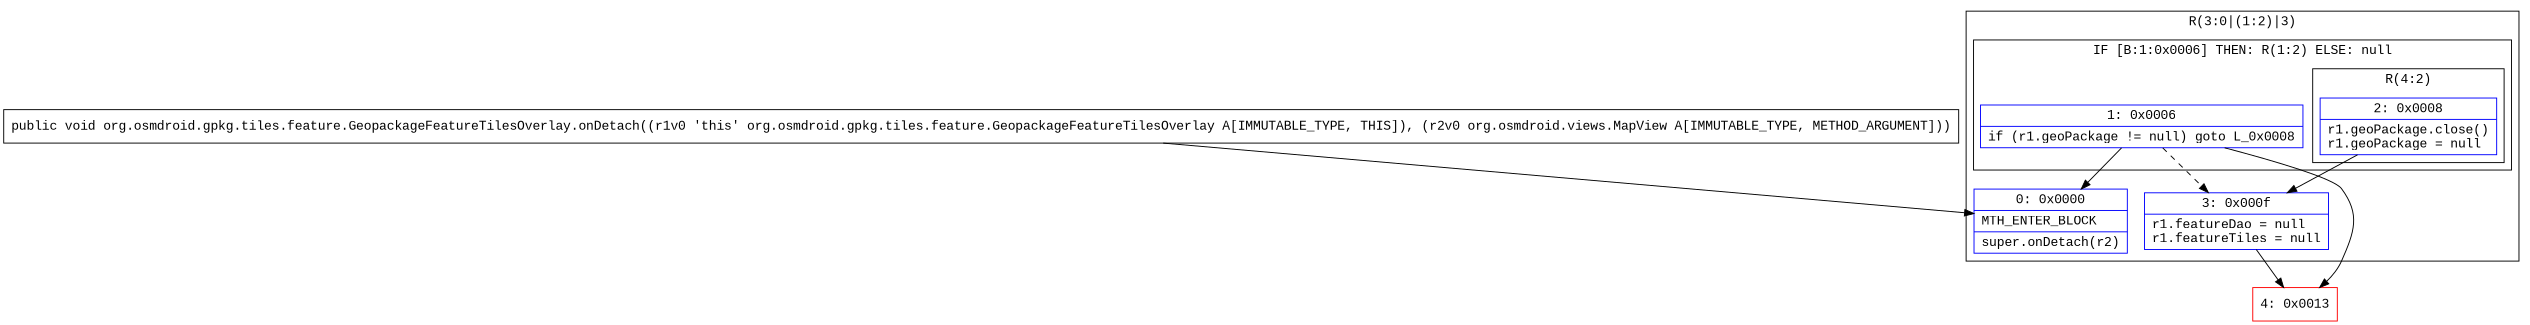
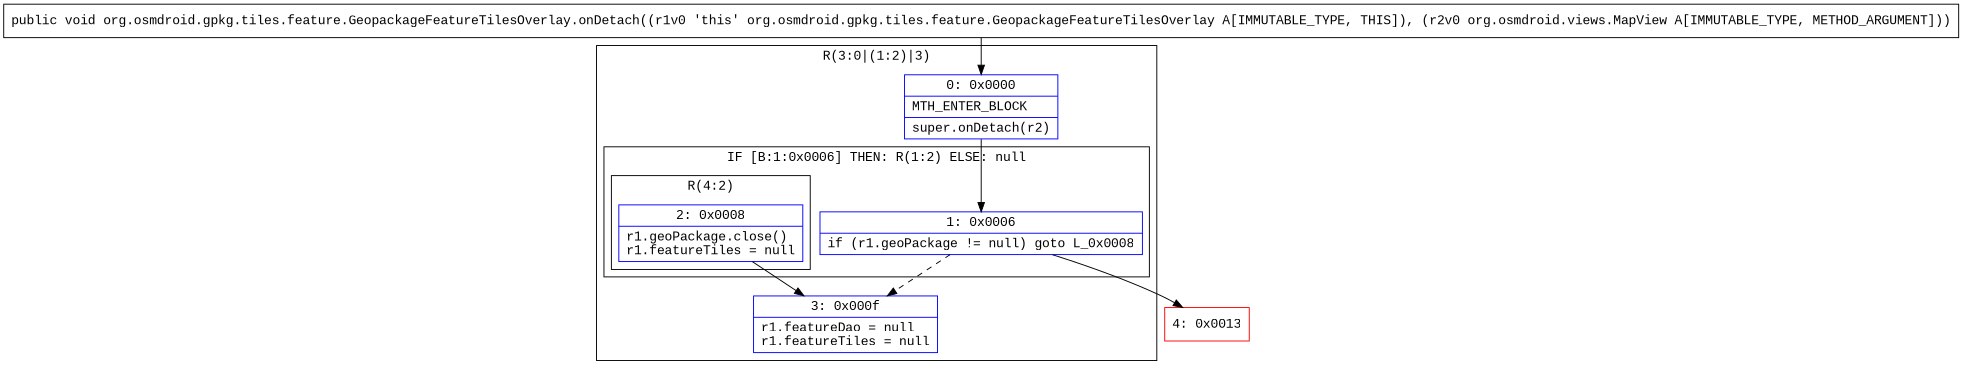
(2405, 144) -> (711, 250)
(2106, 164) -> (981, 171)
(2269, 267) -> none
